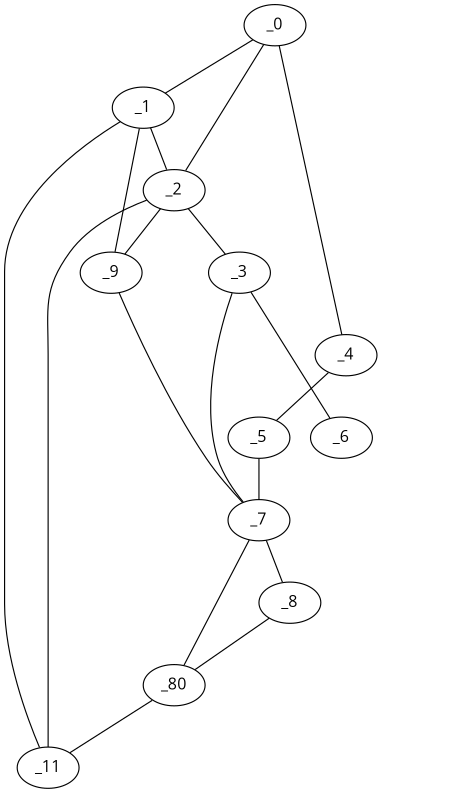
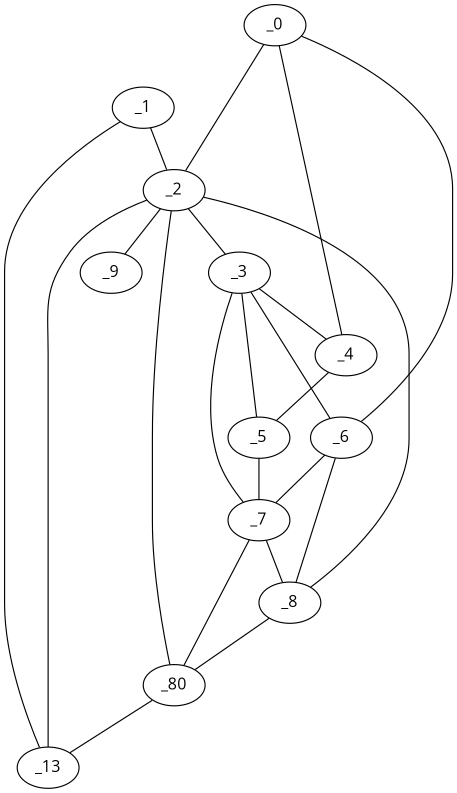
(209, 66) -> (453, 207)
(127, 190) -> none
none -> (293, 314)
none -> (408, 350)
none -> (249, 355)
(173, 403) -> (300, 479)
none -> (152, 438)
none -> (316, 520)
(48, 768) -> (48, 768)
